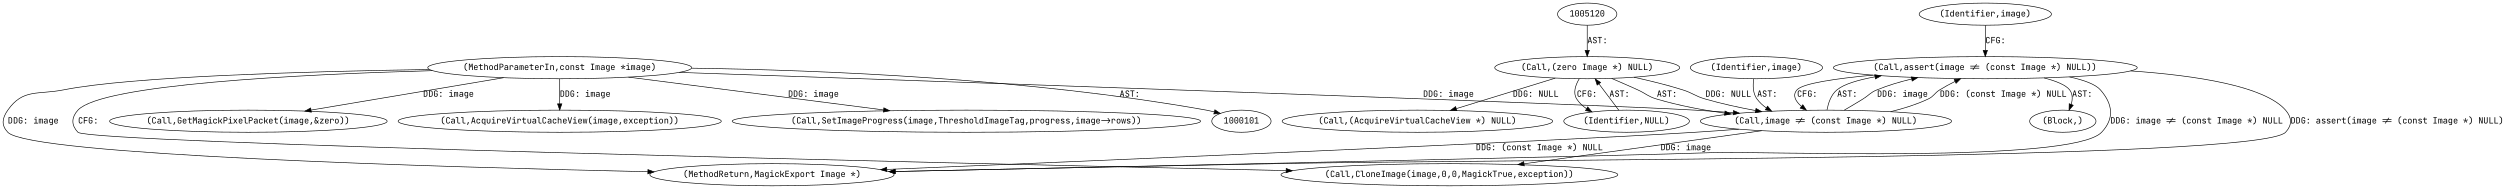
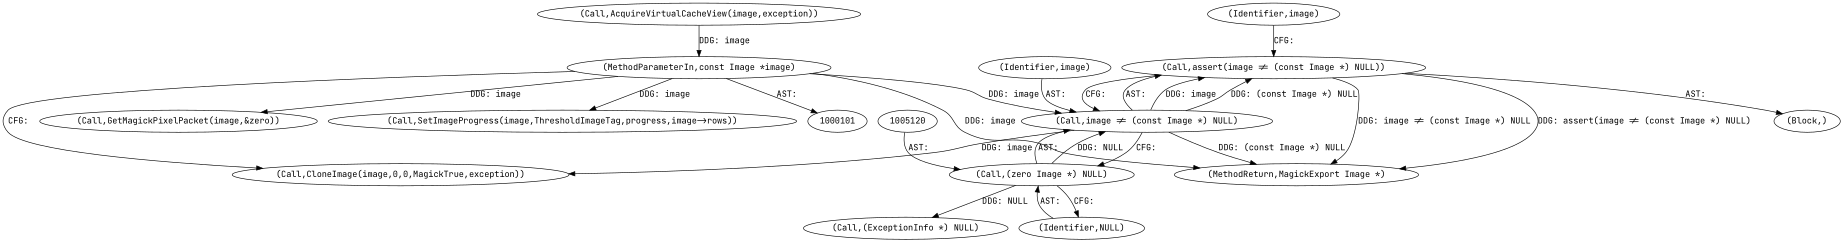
(560, 91) -> (699, 38)
(1417, 121) -> (906, 228)
none -> (1126, 152)
